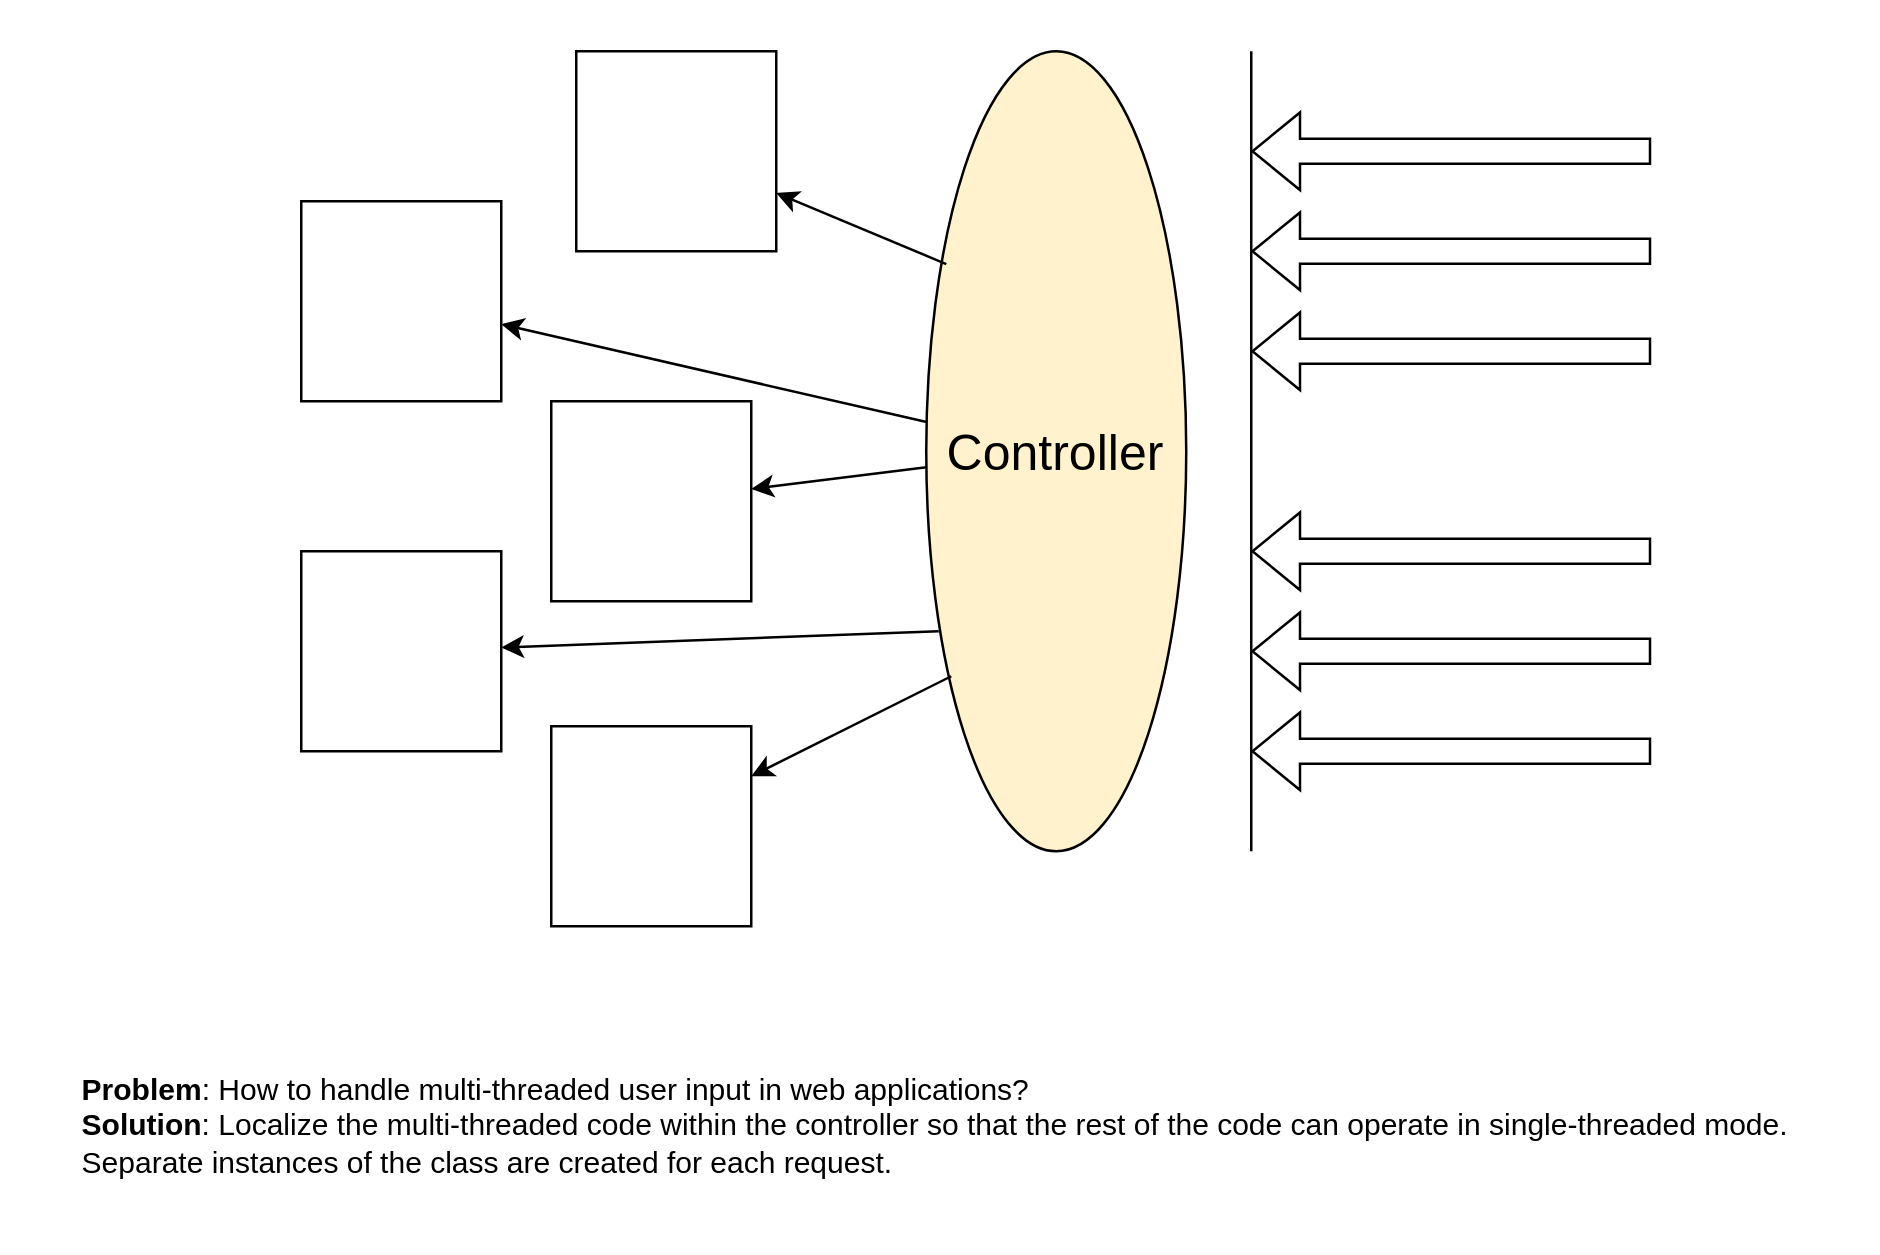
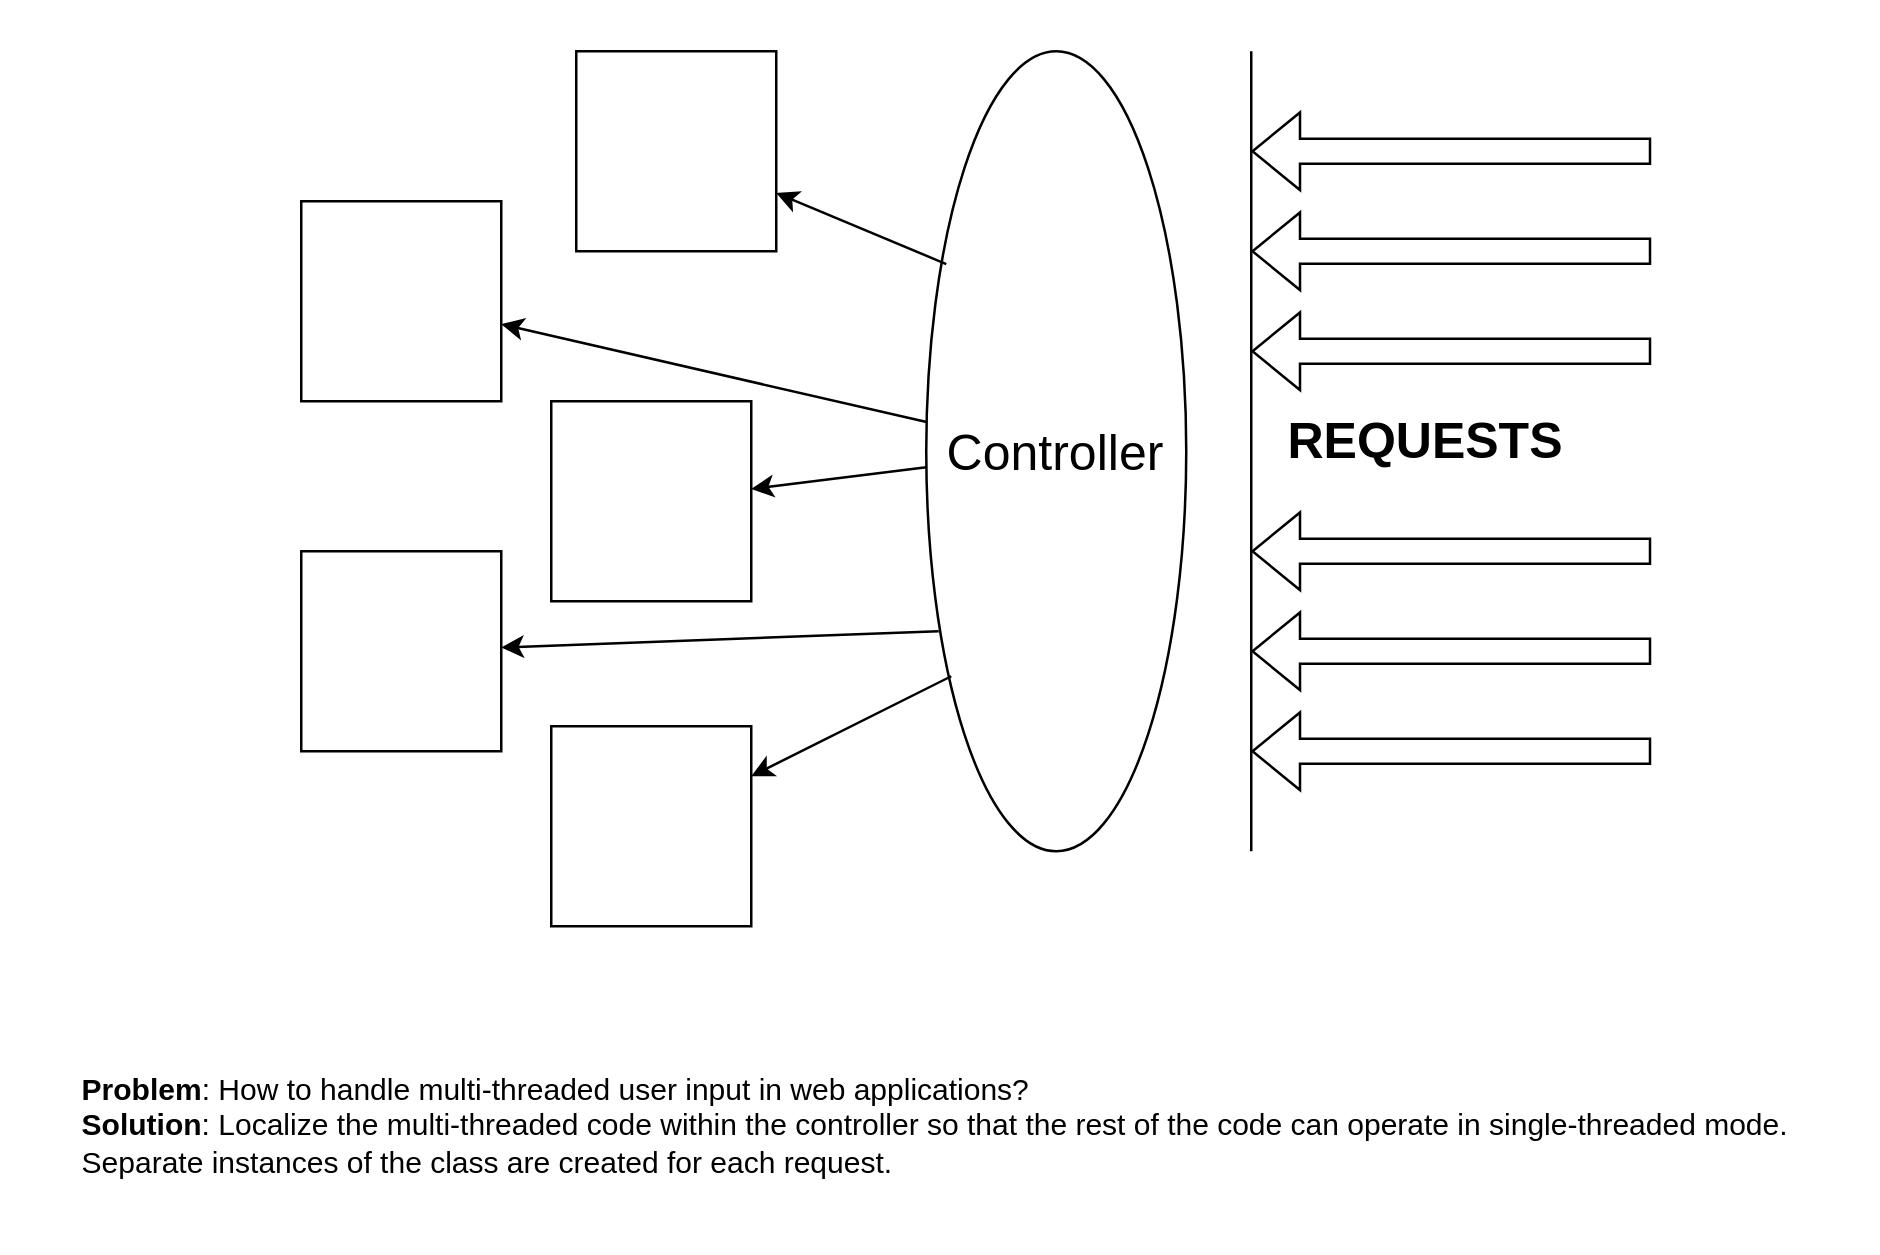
none -> (1426, 439)
(1056, 451) -> (1056, 451)
